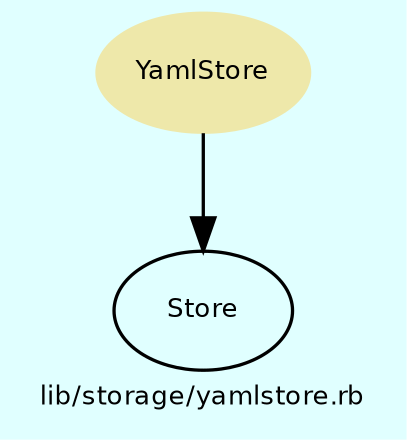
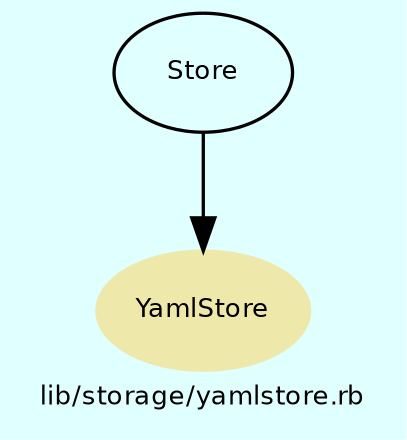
(203, 176) -> (203, 176)
